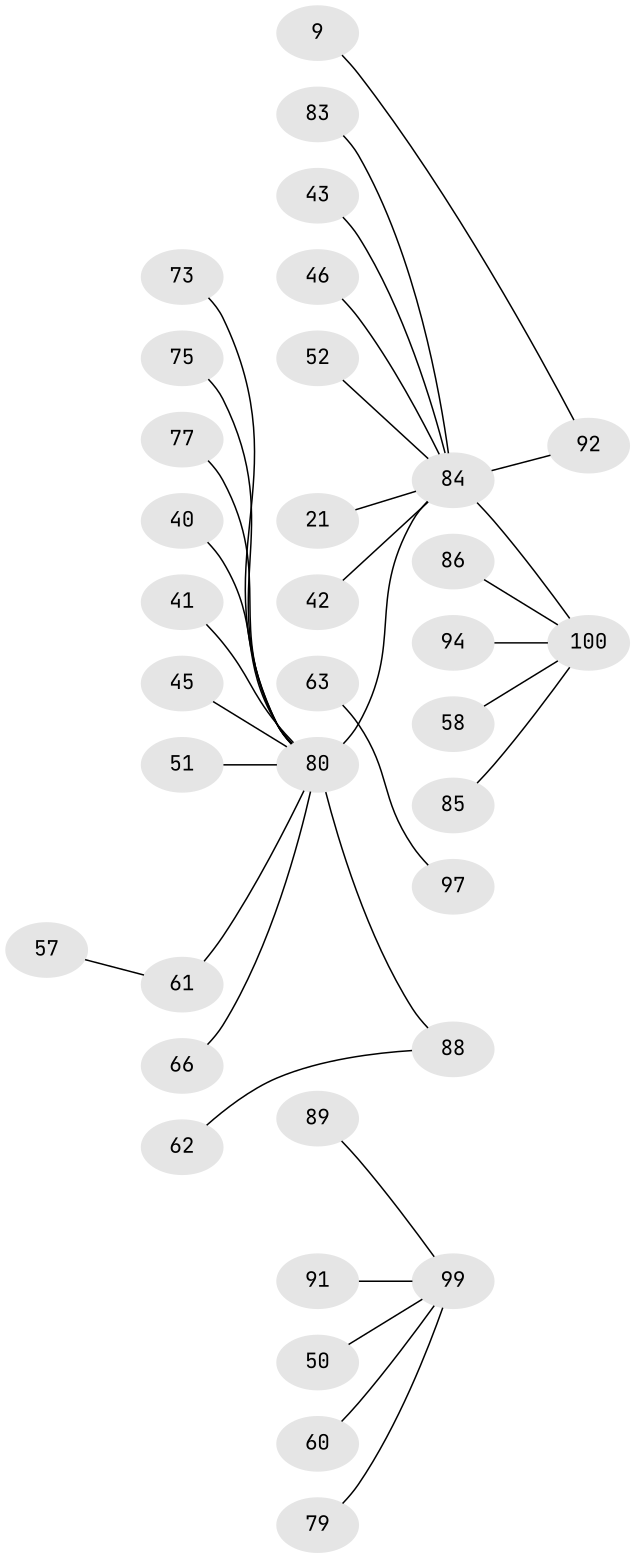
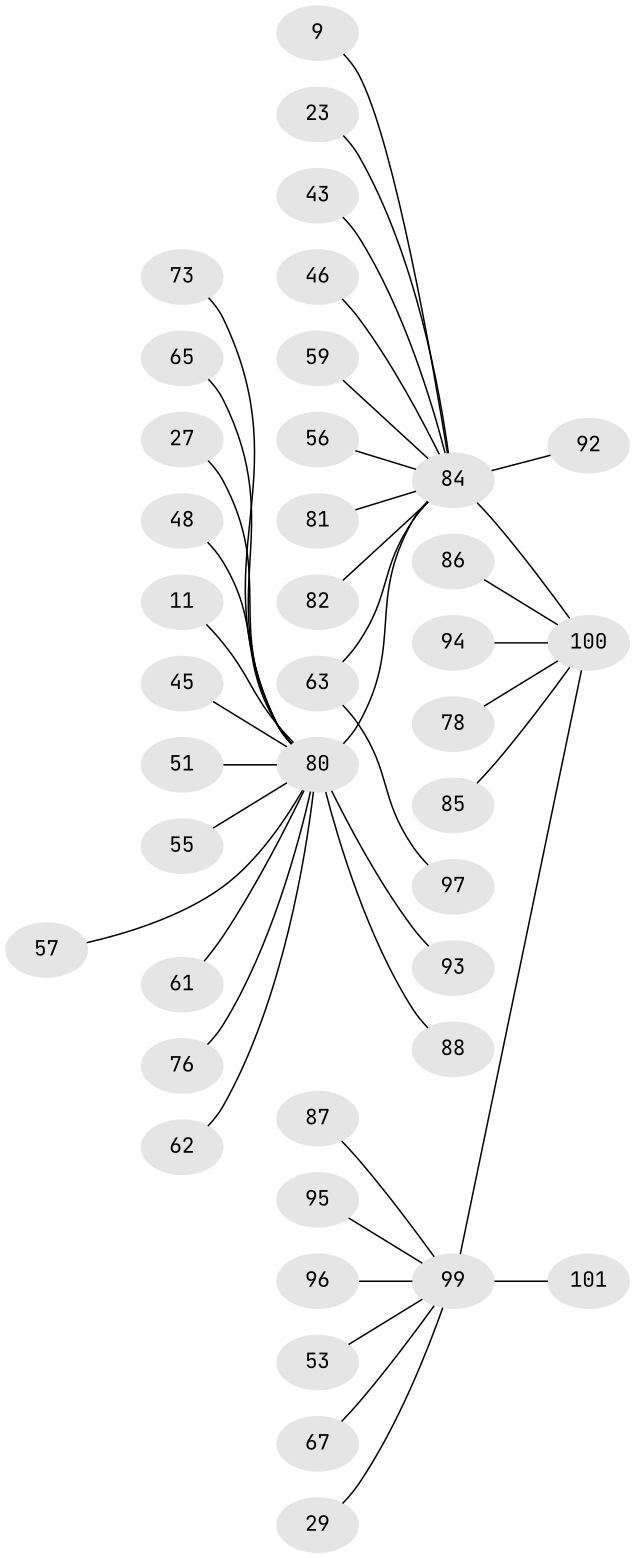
(318, 114) -> (318, 114)
(466, 232) -> (407, 239)
(182, 358) -> (182, 358)
(318, 358) -> (318, 358)
(182, 440) -> (182, 440)
none -> (318, 440)
(182, 521) -> (182, 521)
(318, 521) -> (318, 521)
(182, 602) -> (182, 602)
(318, 602) -> (318, 602)
none -> (377, 608)
(453, 724) -> (453, 724)
none -> (182, 846)
none -> (521, 962)
(115, 967) -> (214, 893)
none -> (453, 968)
(182, 1066) -> (182, 1066)
(302, 1069) -> (279, 965)
(318, 1119) -> (318, 1119)
none -> (318, 1200)
(318, 1281) -> (318, 1281)
none -> (589, 1281)
(318, 1363) -> (318, 1363)
(318, 1444) -> (318, 1444)
(318, 1525) -> (318, 1525)
